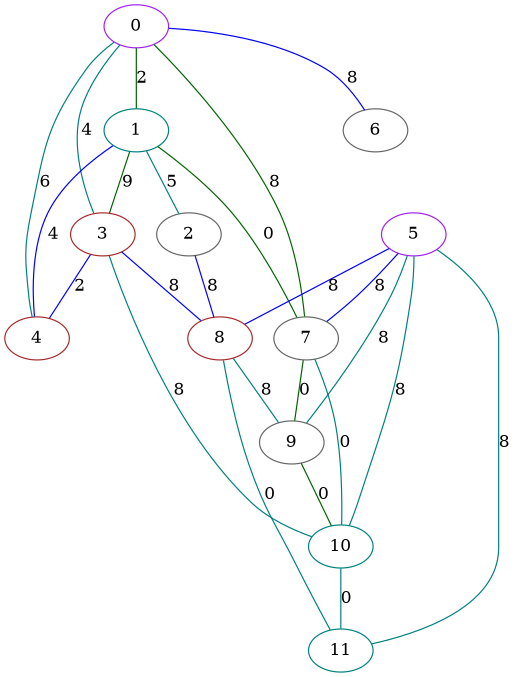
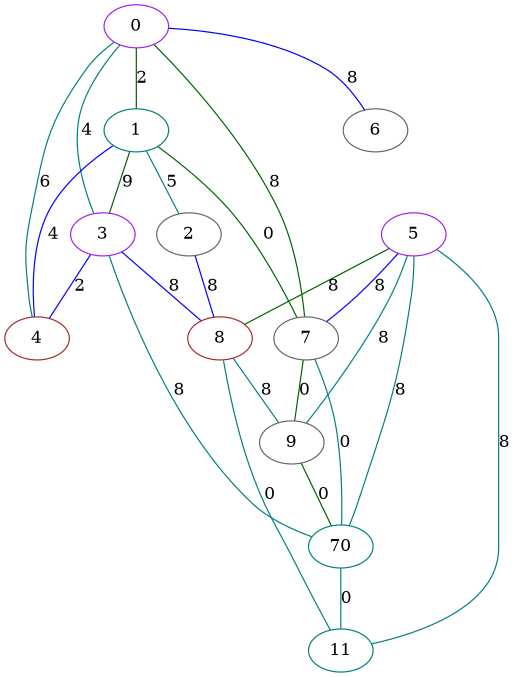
(103, 234) -> (103, 234)
(317, 286) -> (317, 286)
(341, 546) -> (341, 546)
